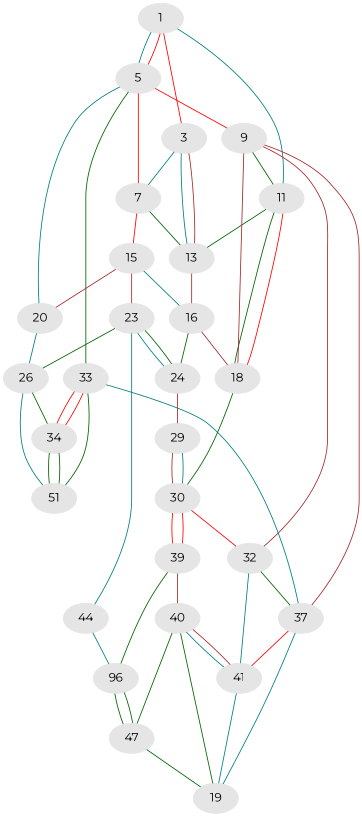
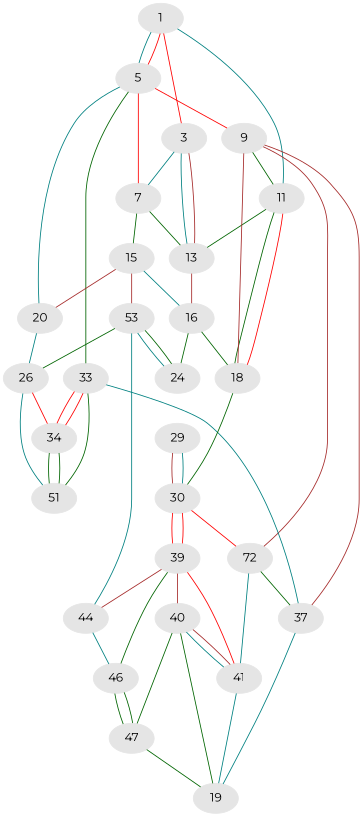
(135, 228) -> (135, 228)
(132, 318) -> (132, 318)
(215, 348) -> (215, 348)
(40, 408) -> (40, 408)
(178, 414) -> none
(250, 558) -> (250, 558)
none -> (132, 588)
(270, 648) -> (214, 616)
(116, 678) -> (116, 678)
